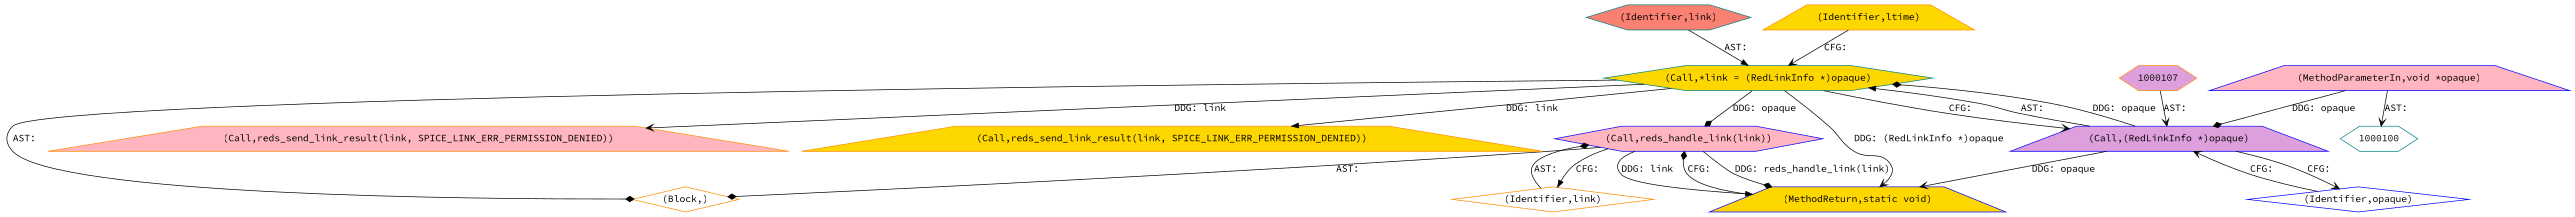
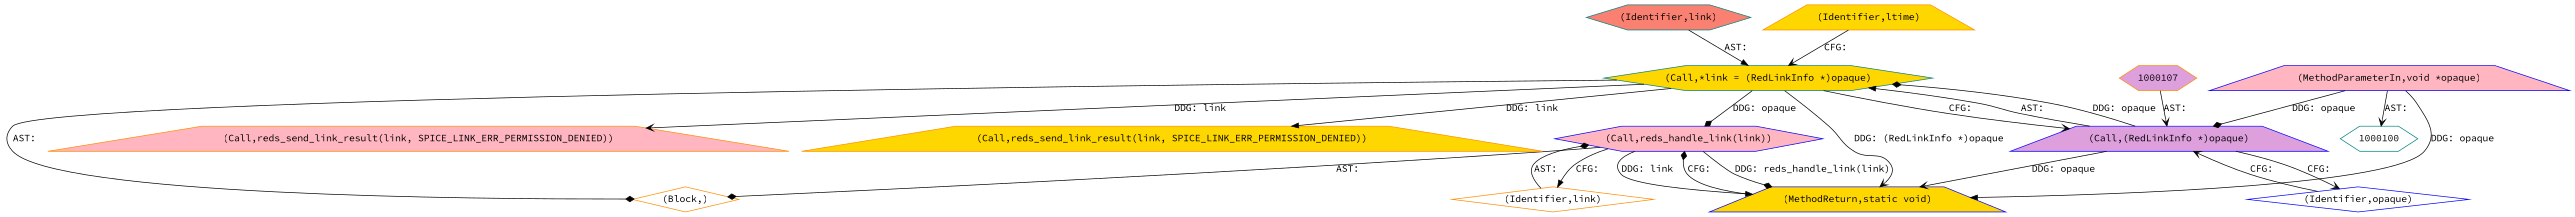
none -> (2238, 187)
